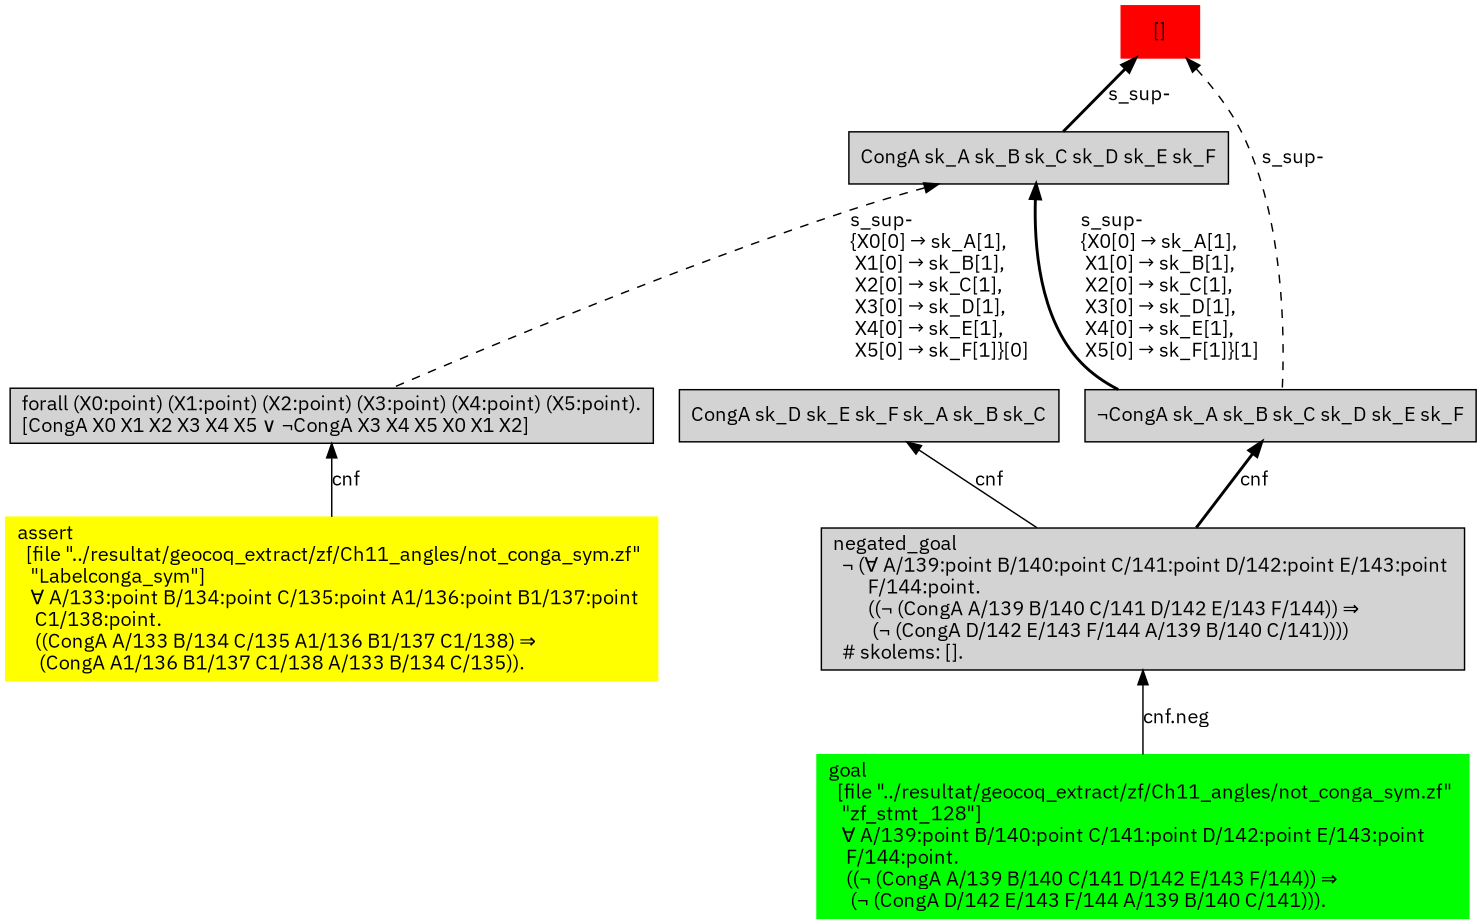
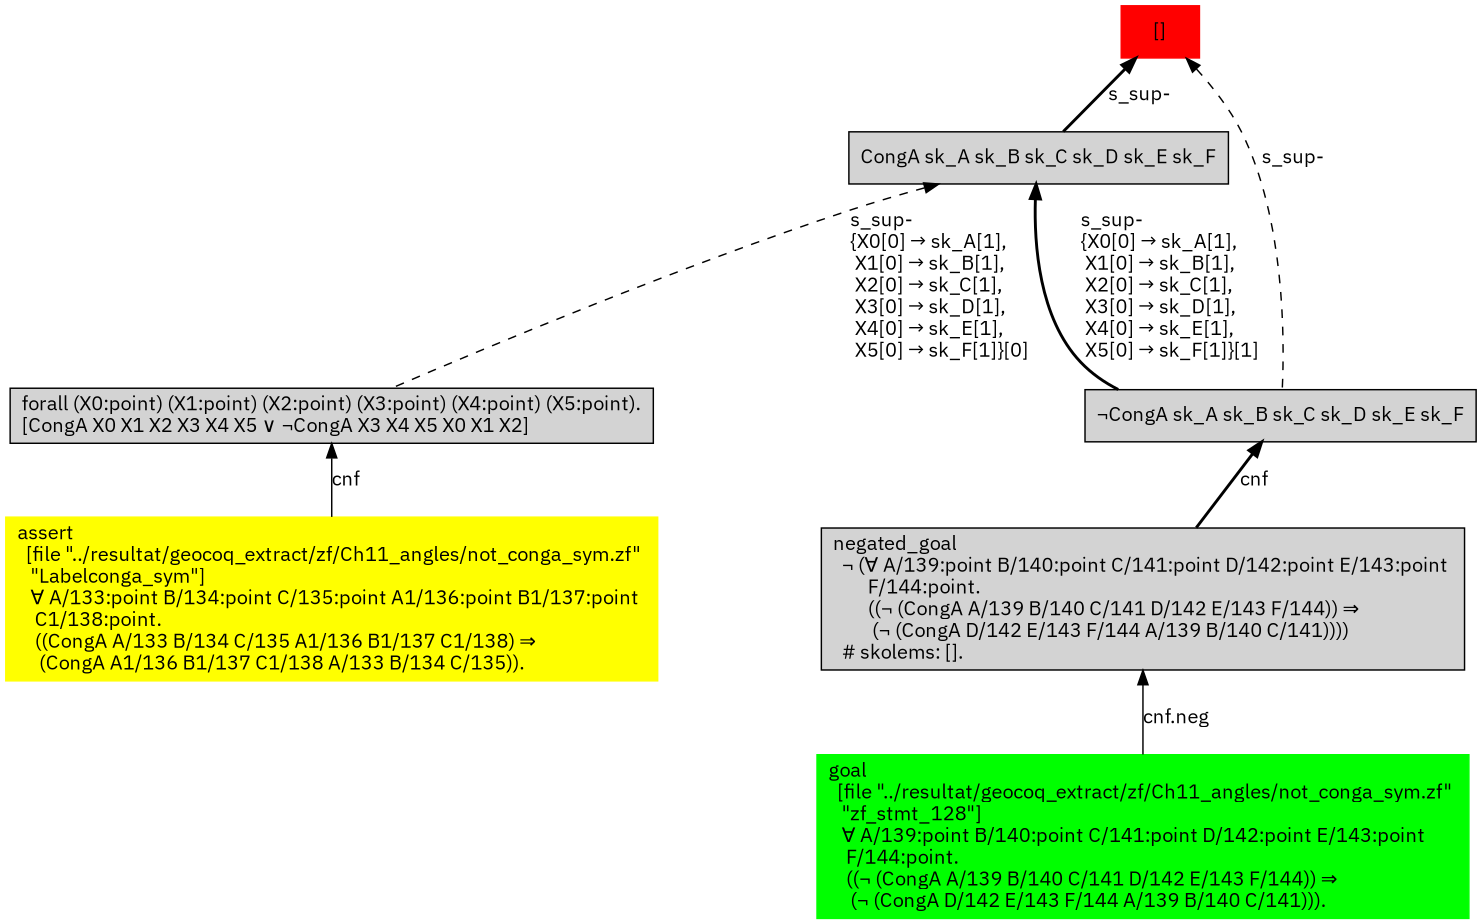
(869, 416) -> none
